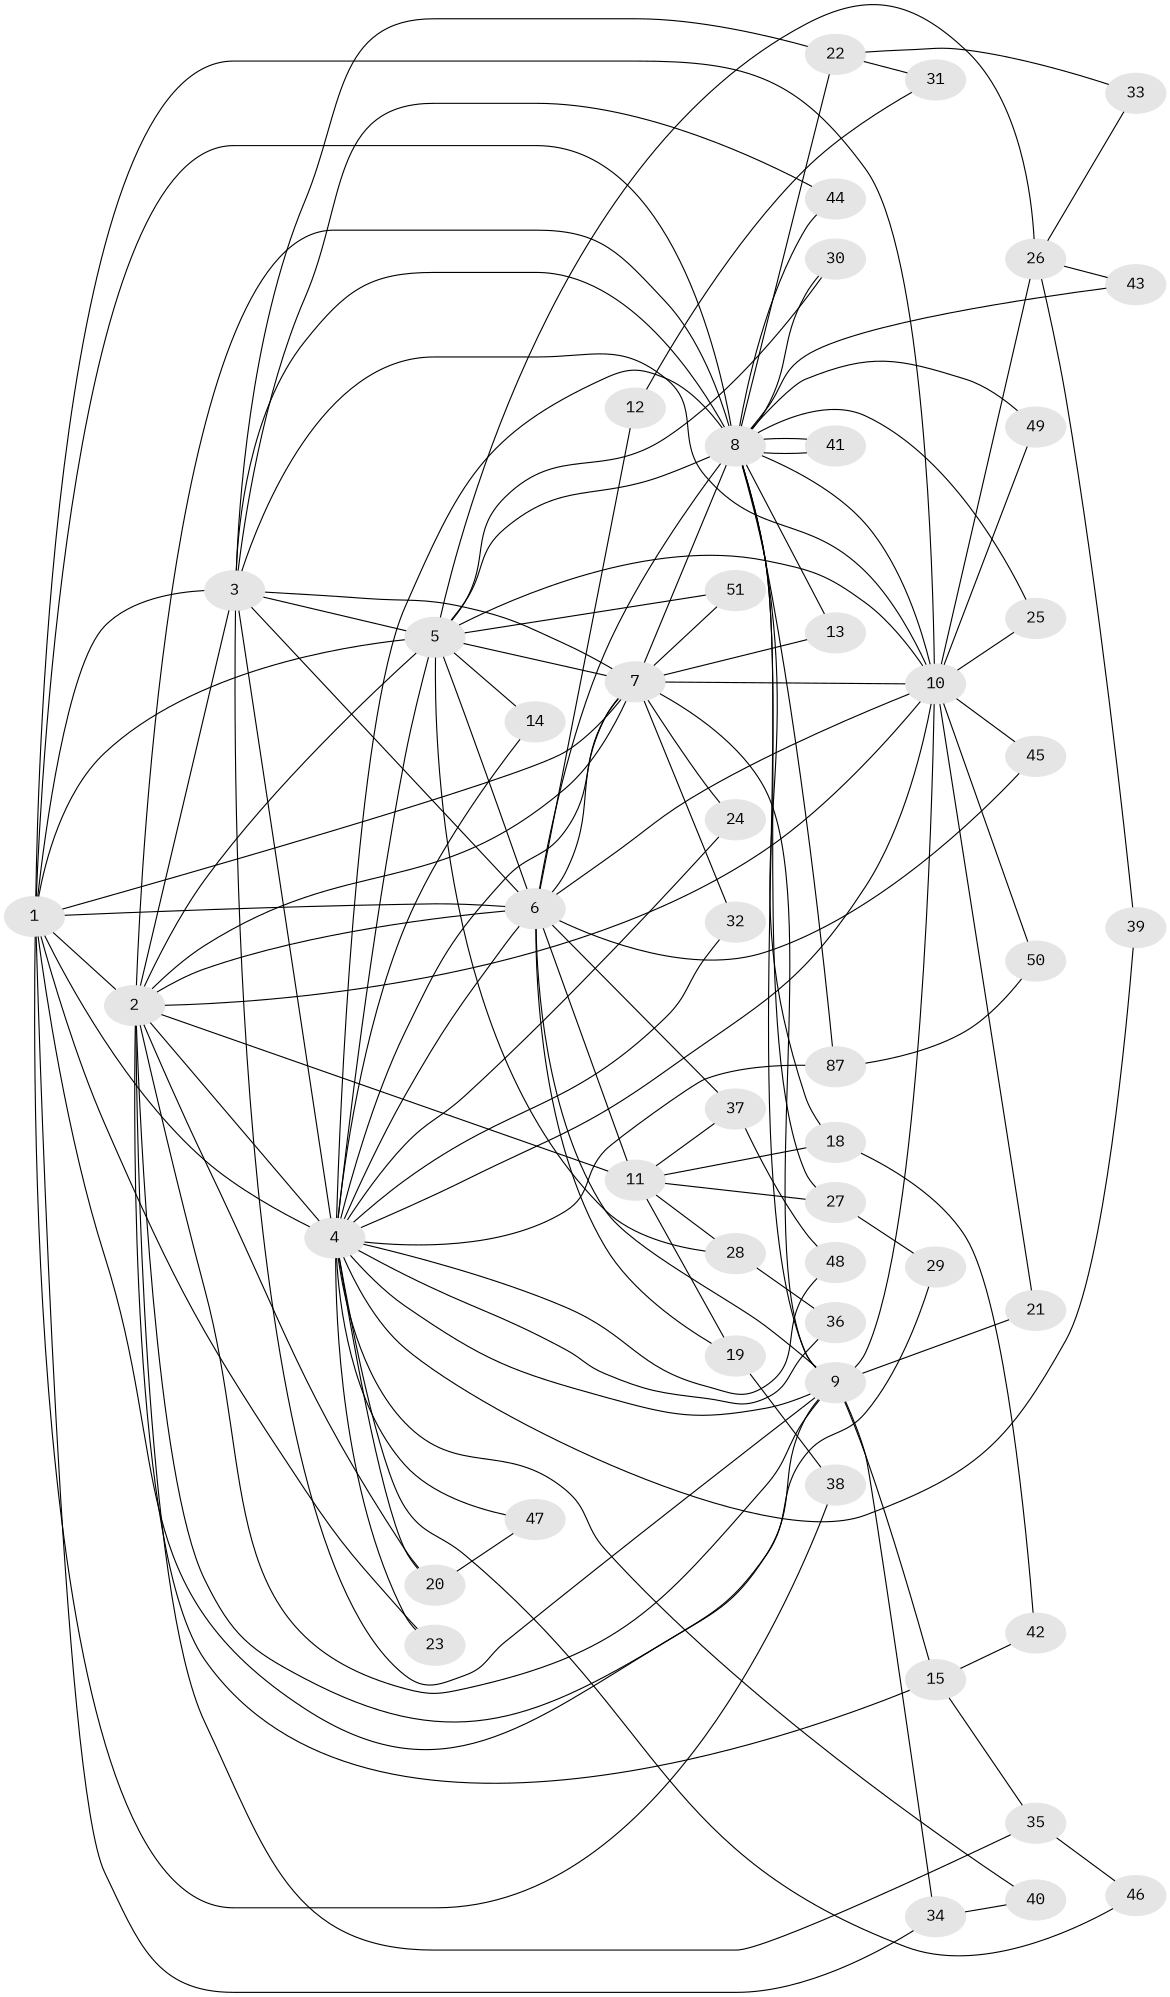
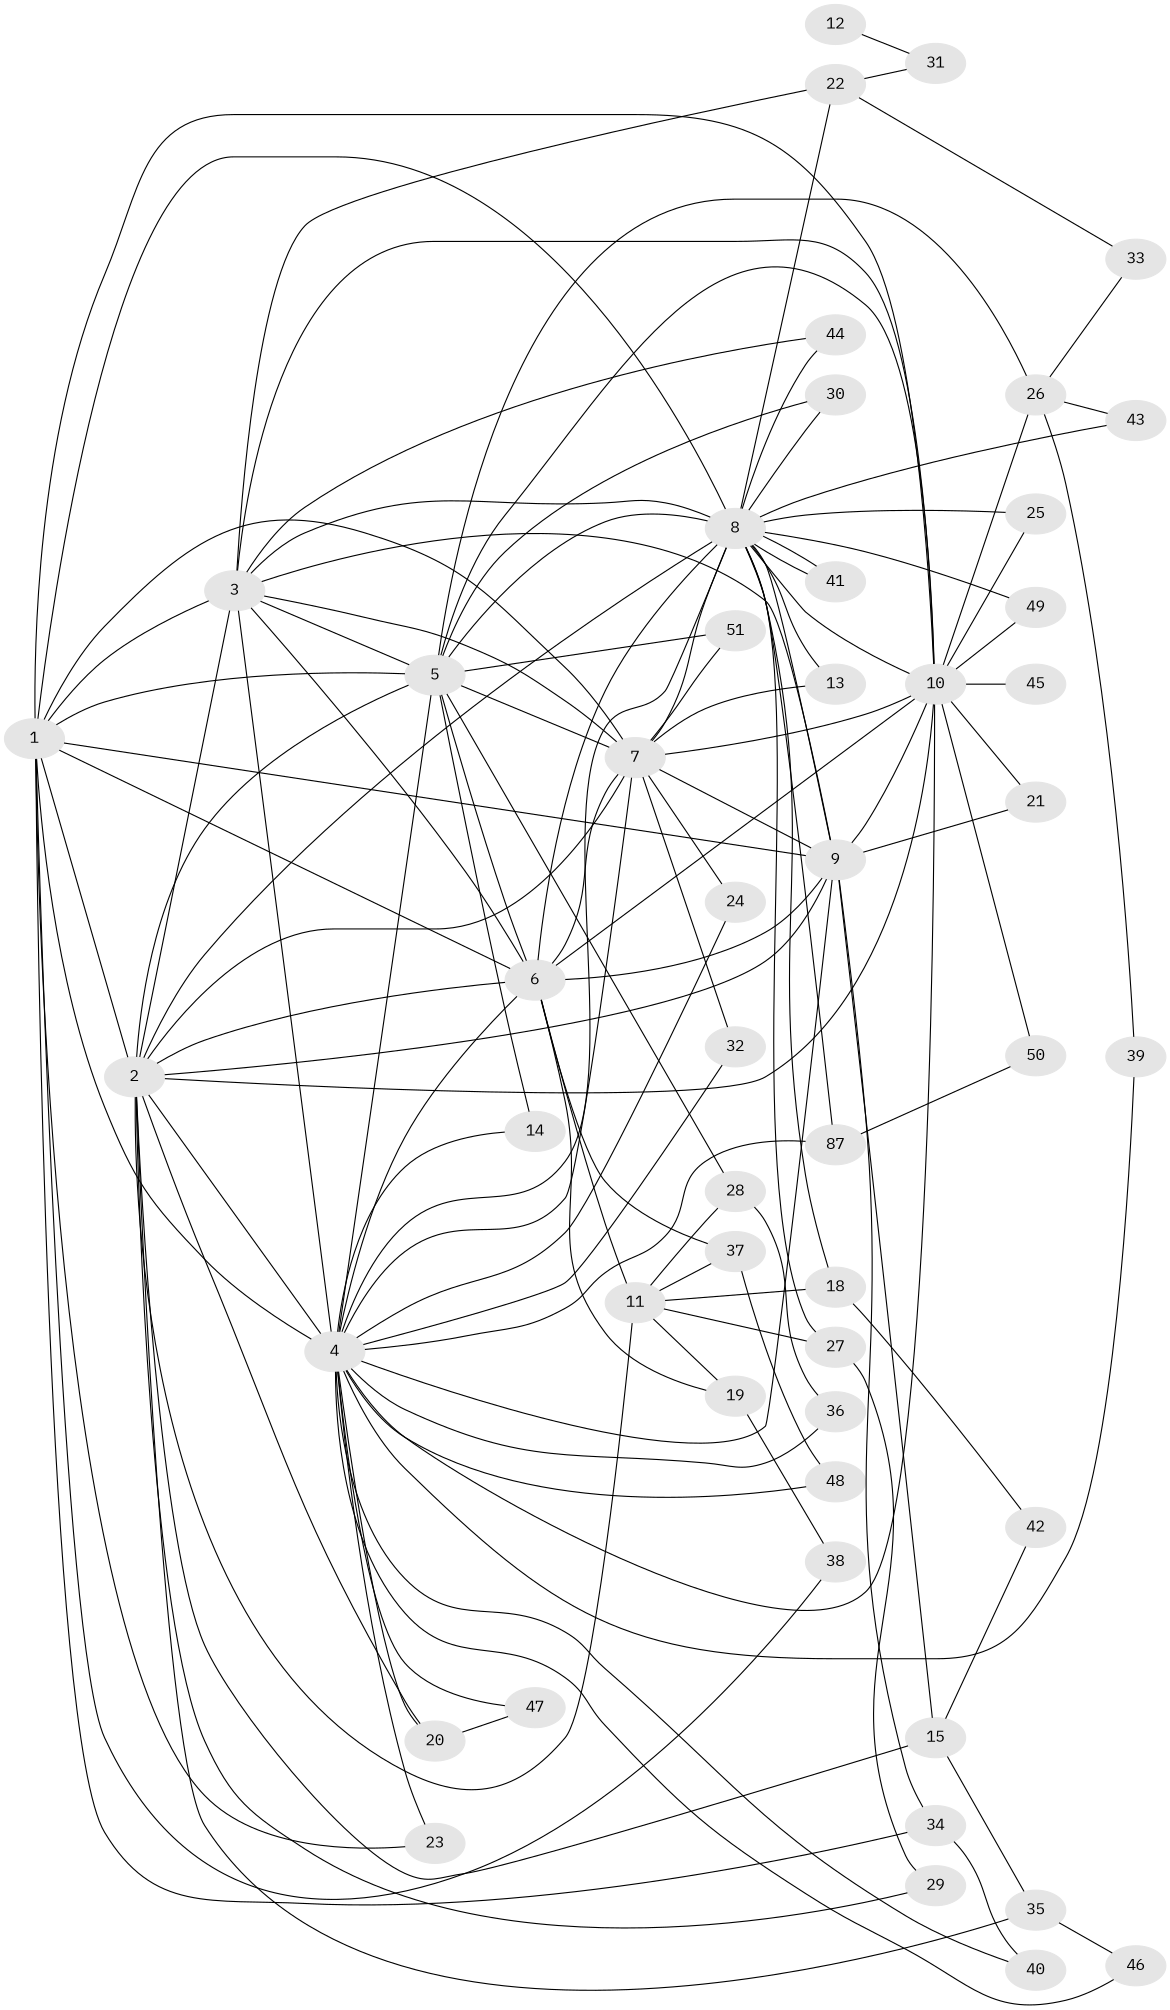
(587, 647) -> none
(812, 933) -> none
